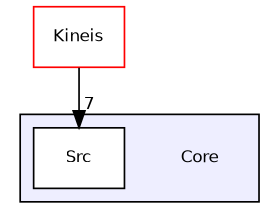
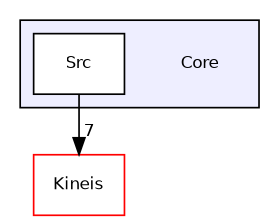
(79, 89) -> (79, 118)
